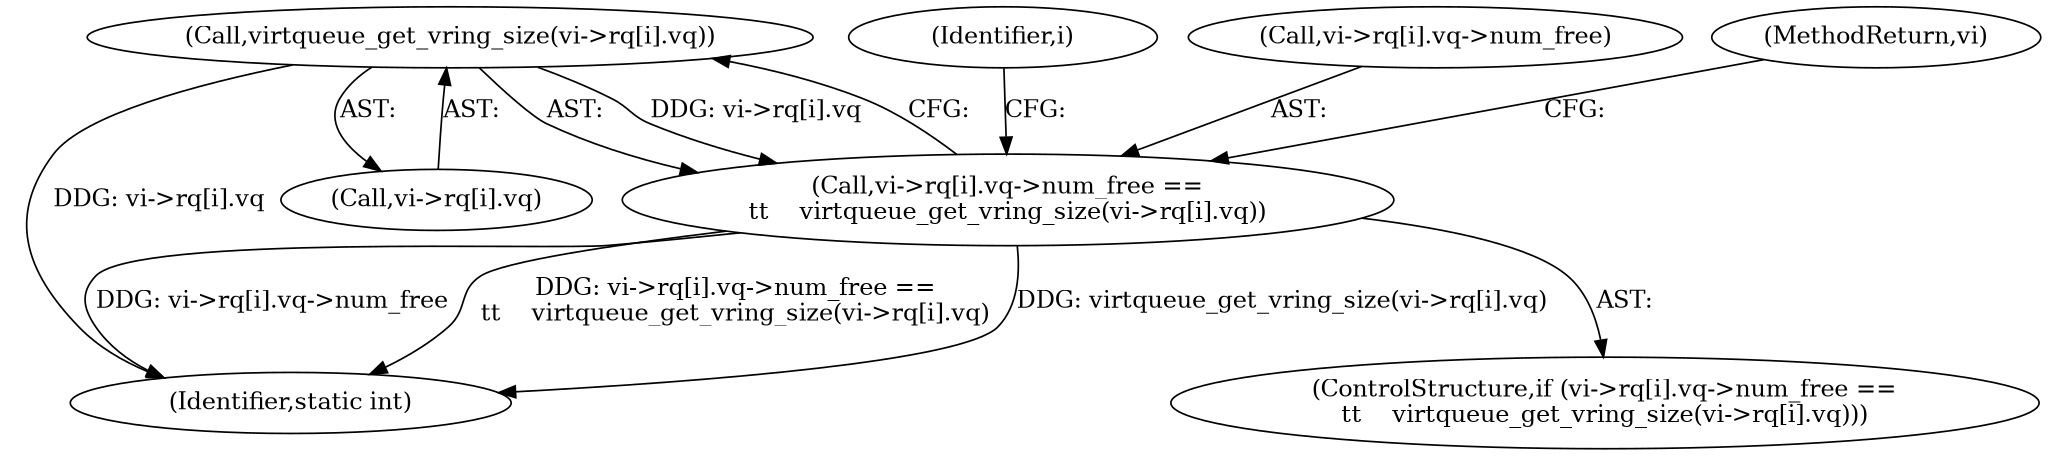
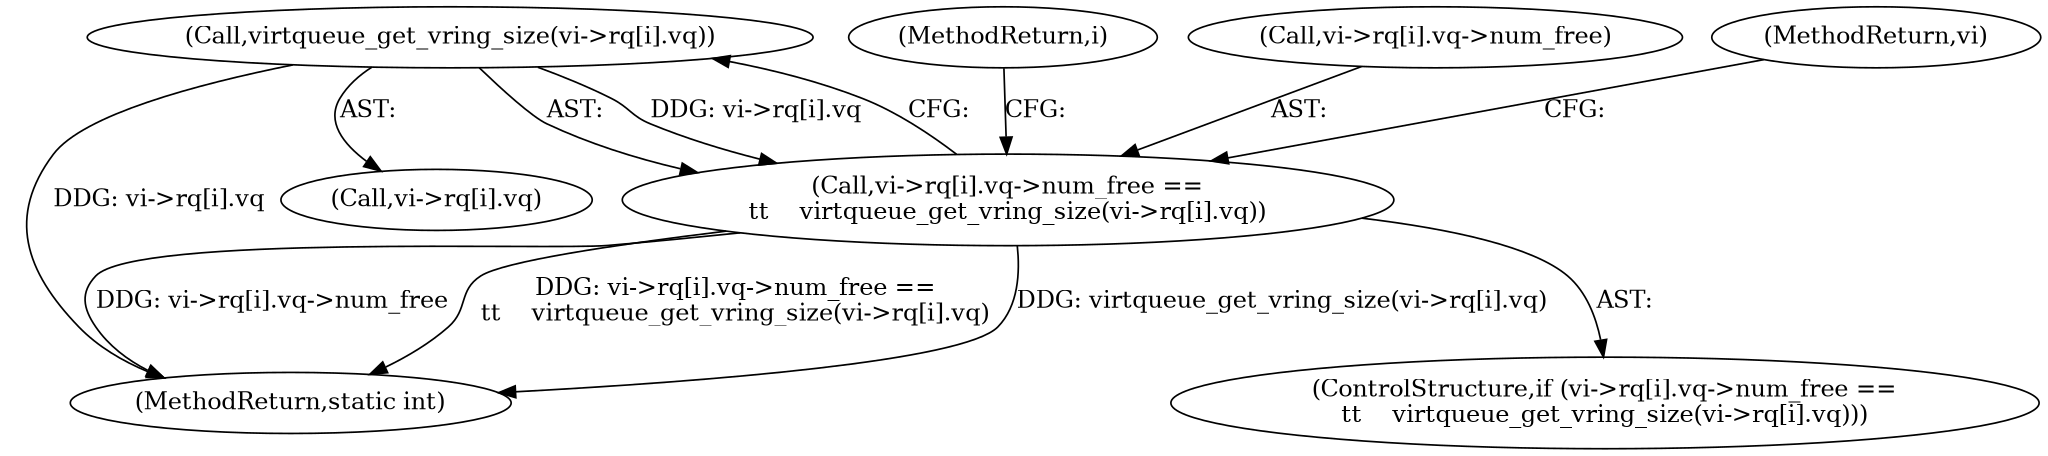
(1003, 37) -> (1003, 37)
(441, 127) -> none
(291, 403) -> (291, 403)
